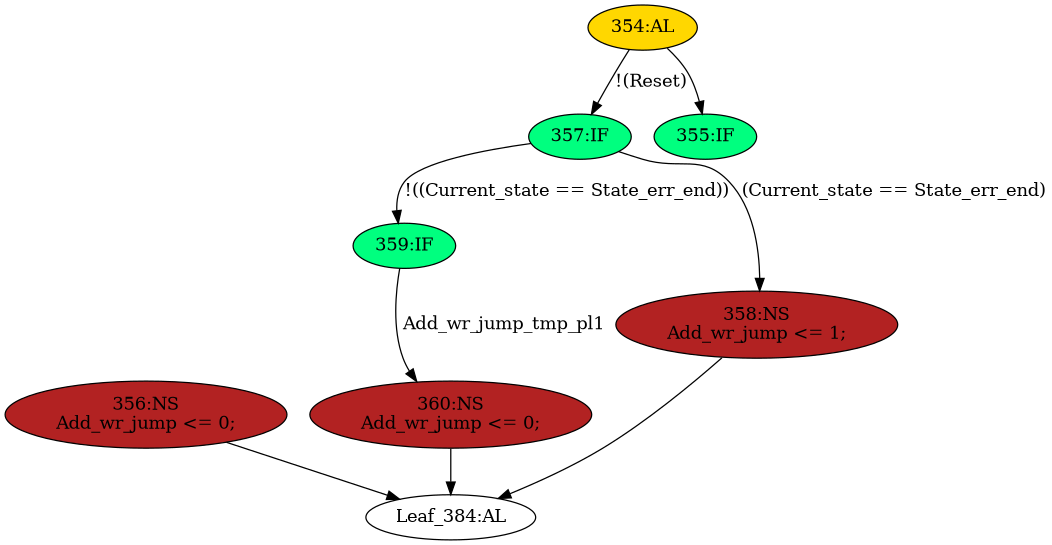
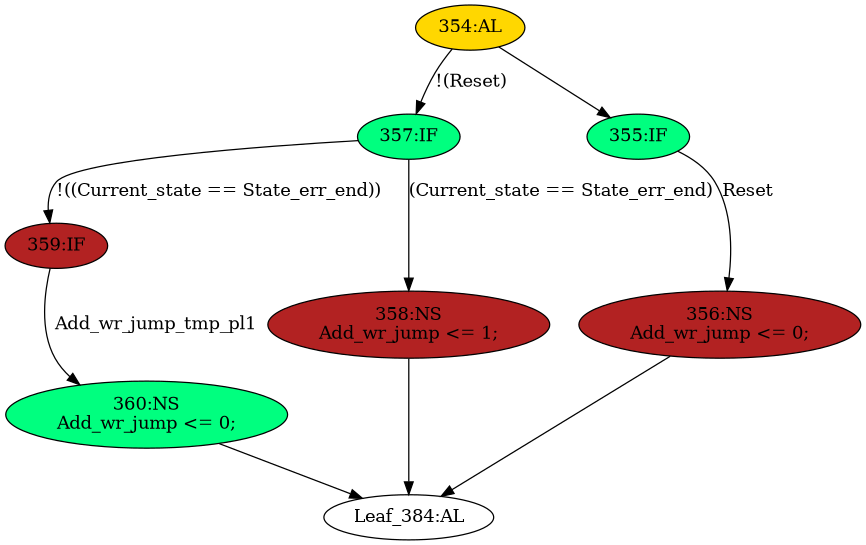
none -> (725, 205)
(404, 246) -> (56, 246)
(451, 415) -> (147, 415)
